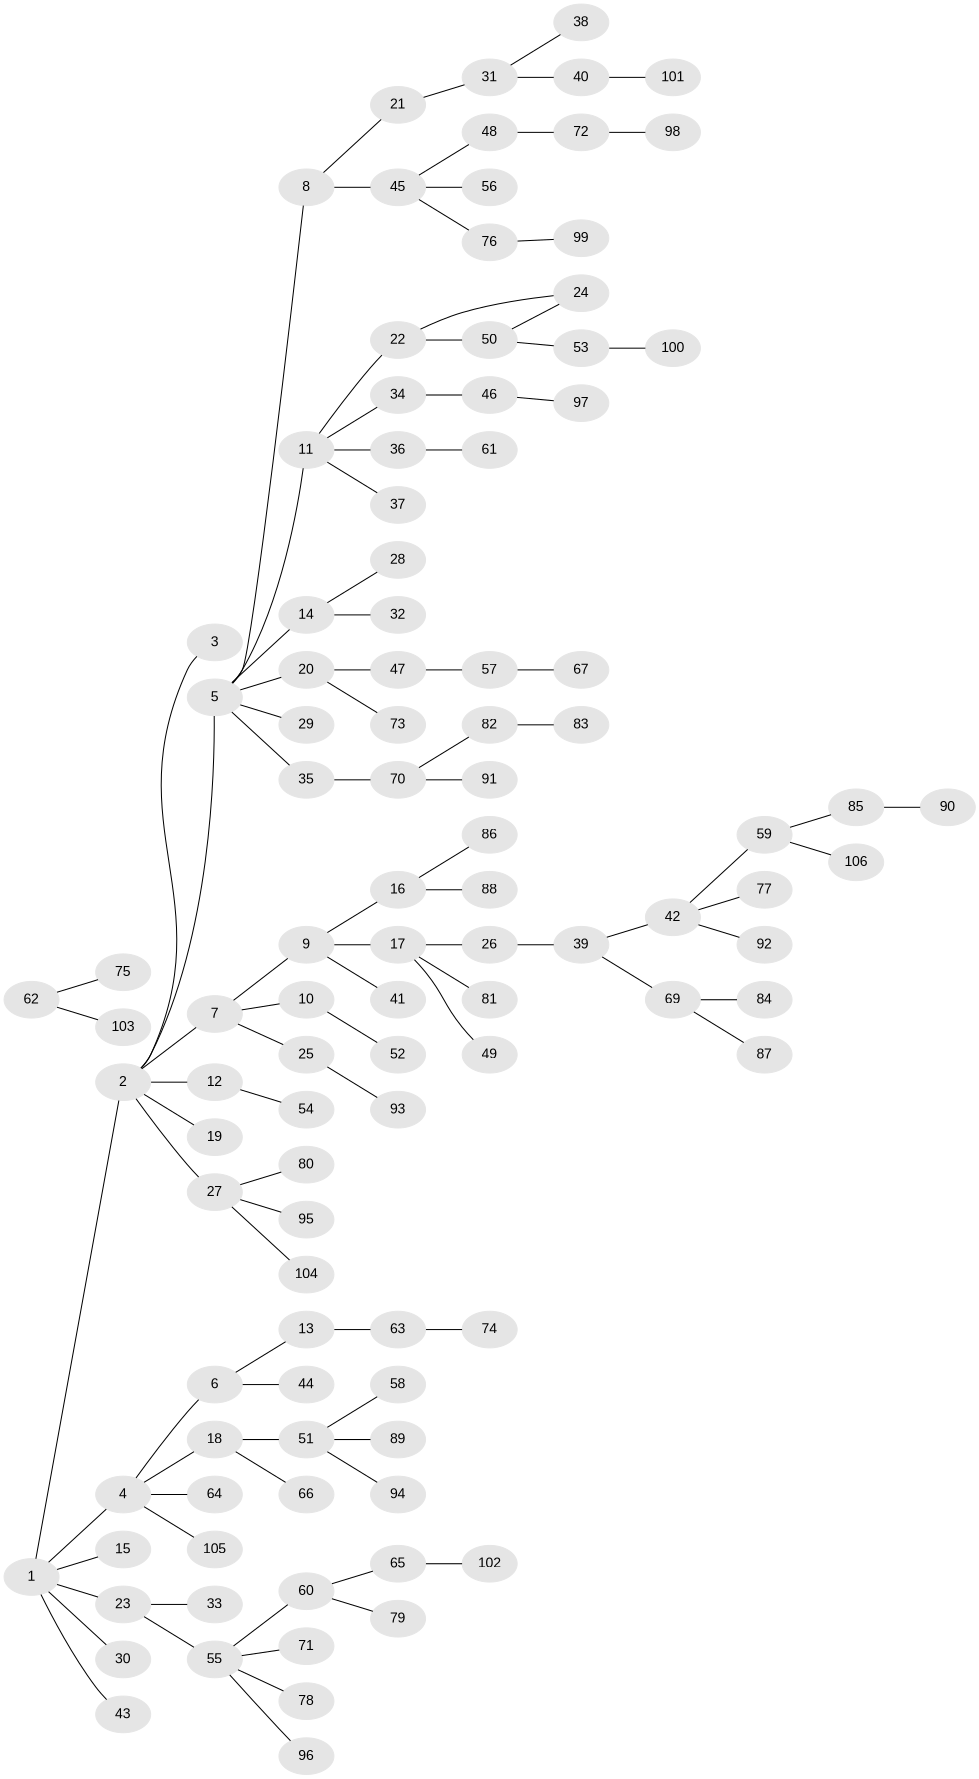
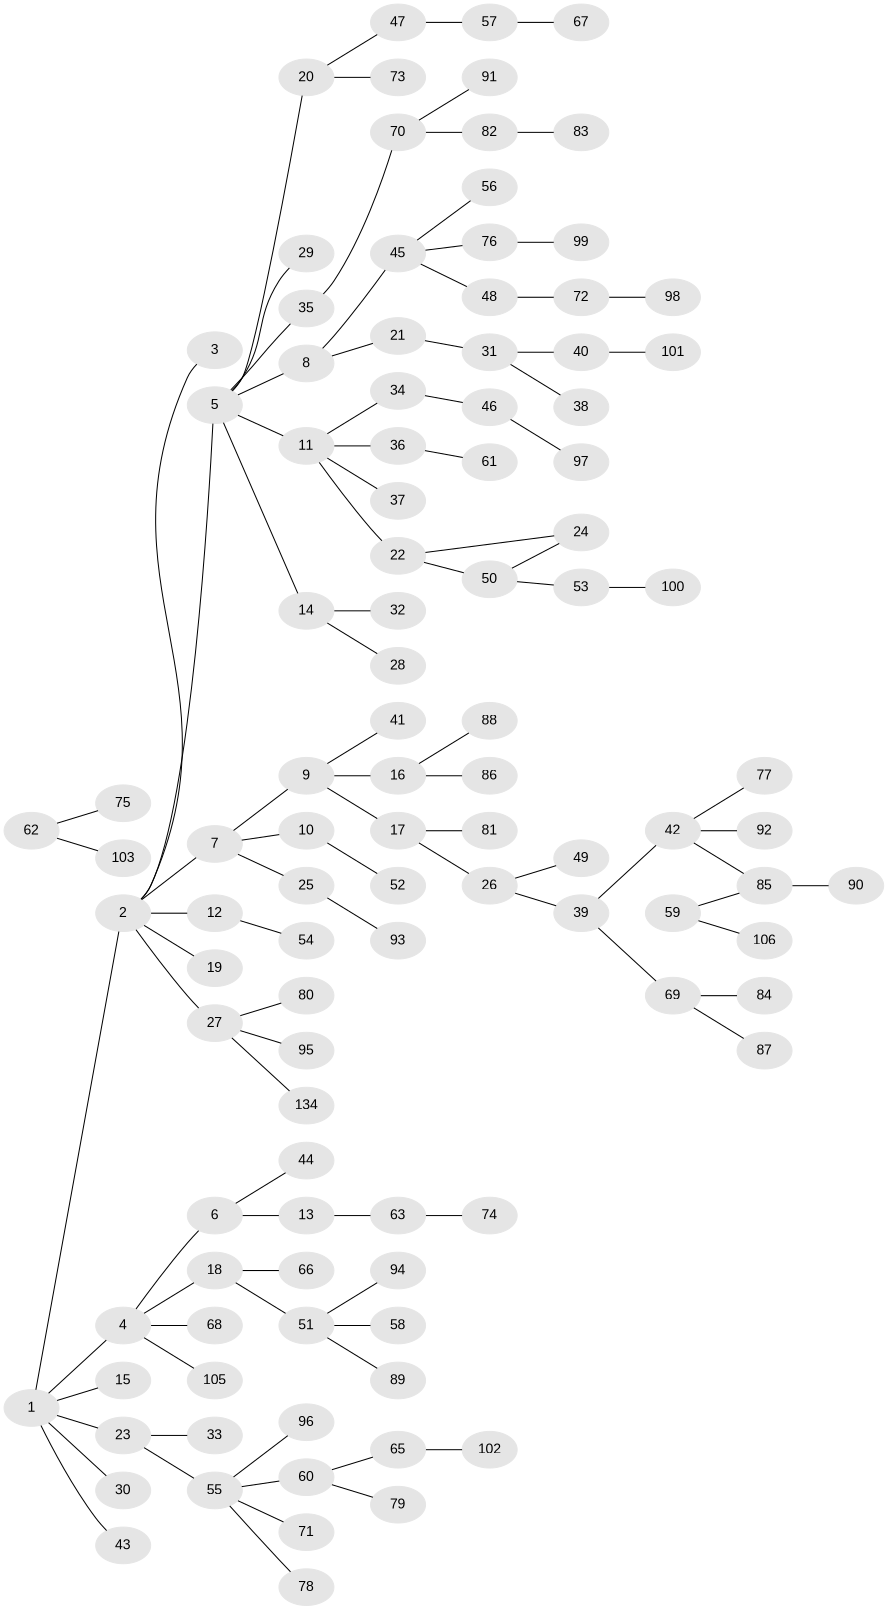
(719, 876) -> (719, 858)
(444, 1000) -> (536, 872)
(306, 1275) -> (306, 1106)
(215, 1495) -> (215, 1326)
